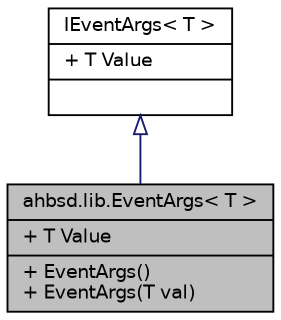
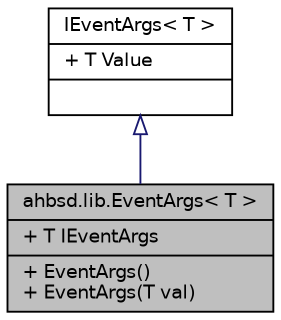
(67, 237) -> (91, 237)
